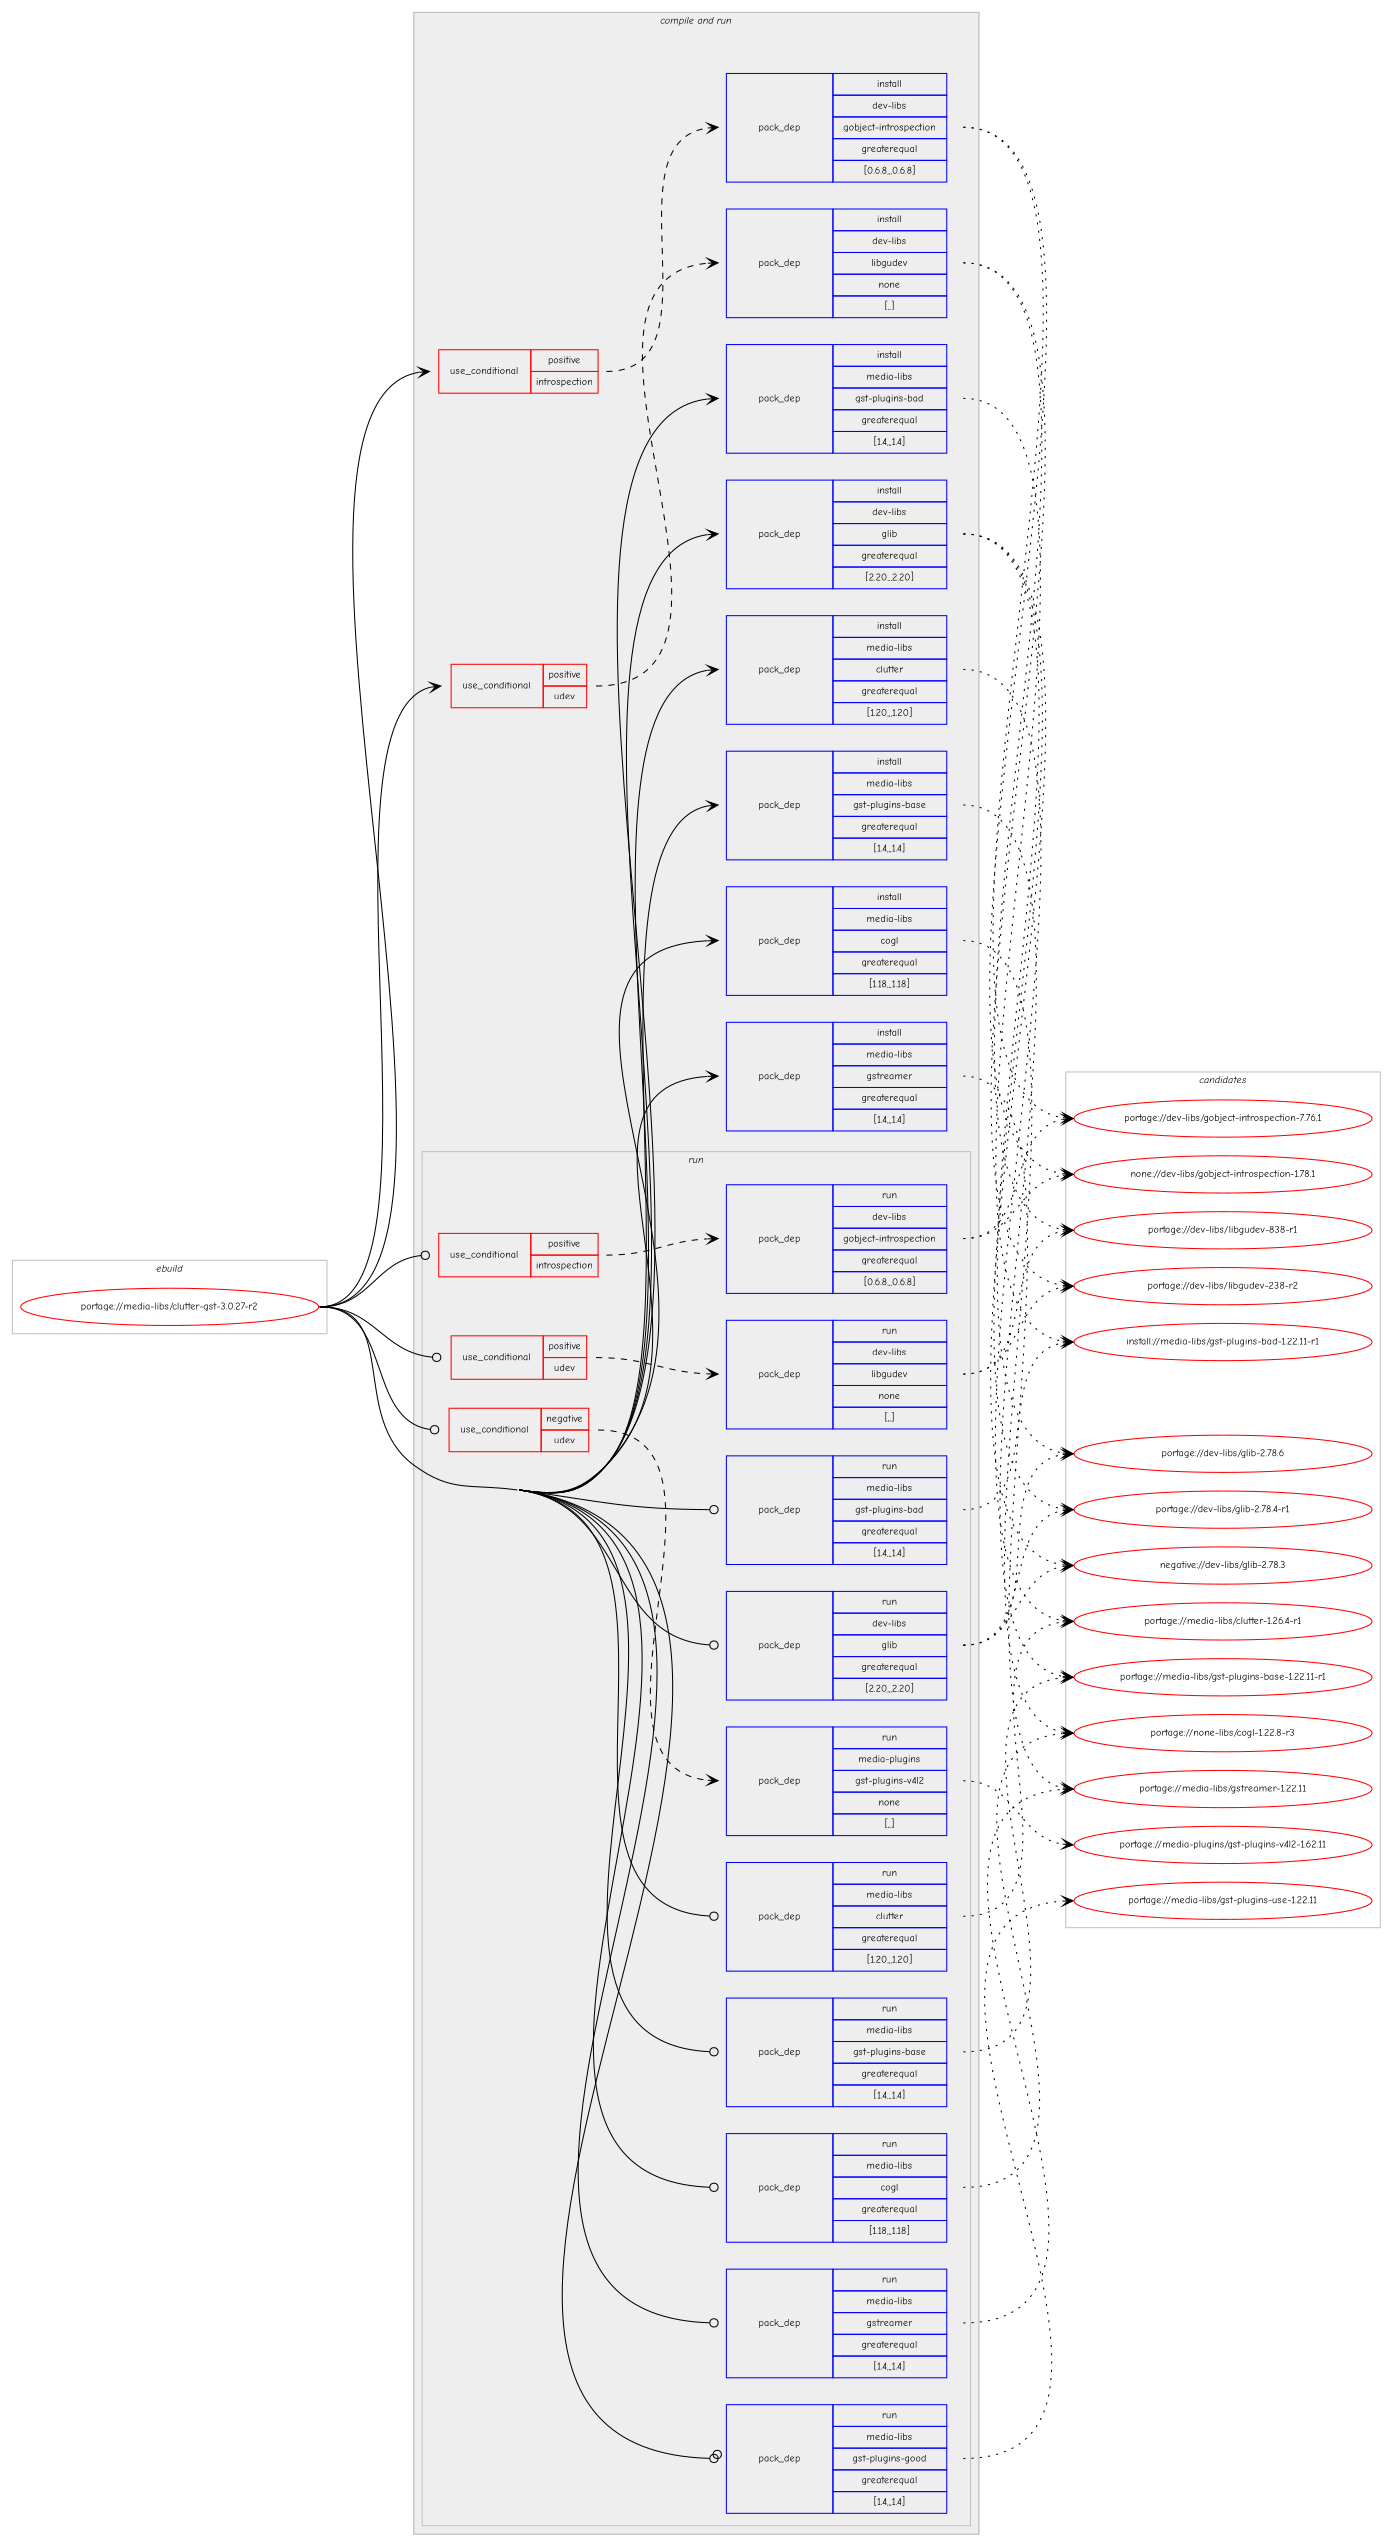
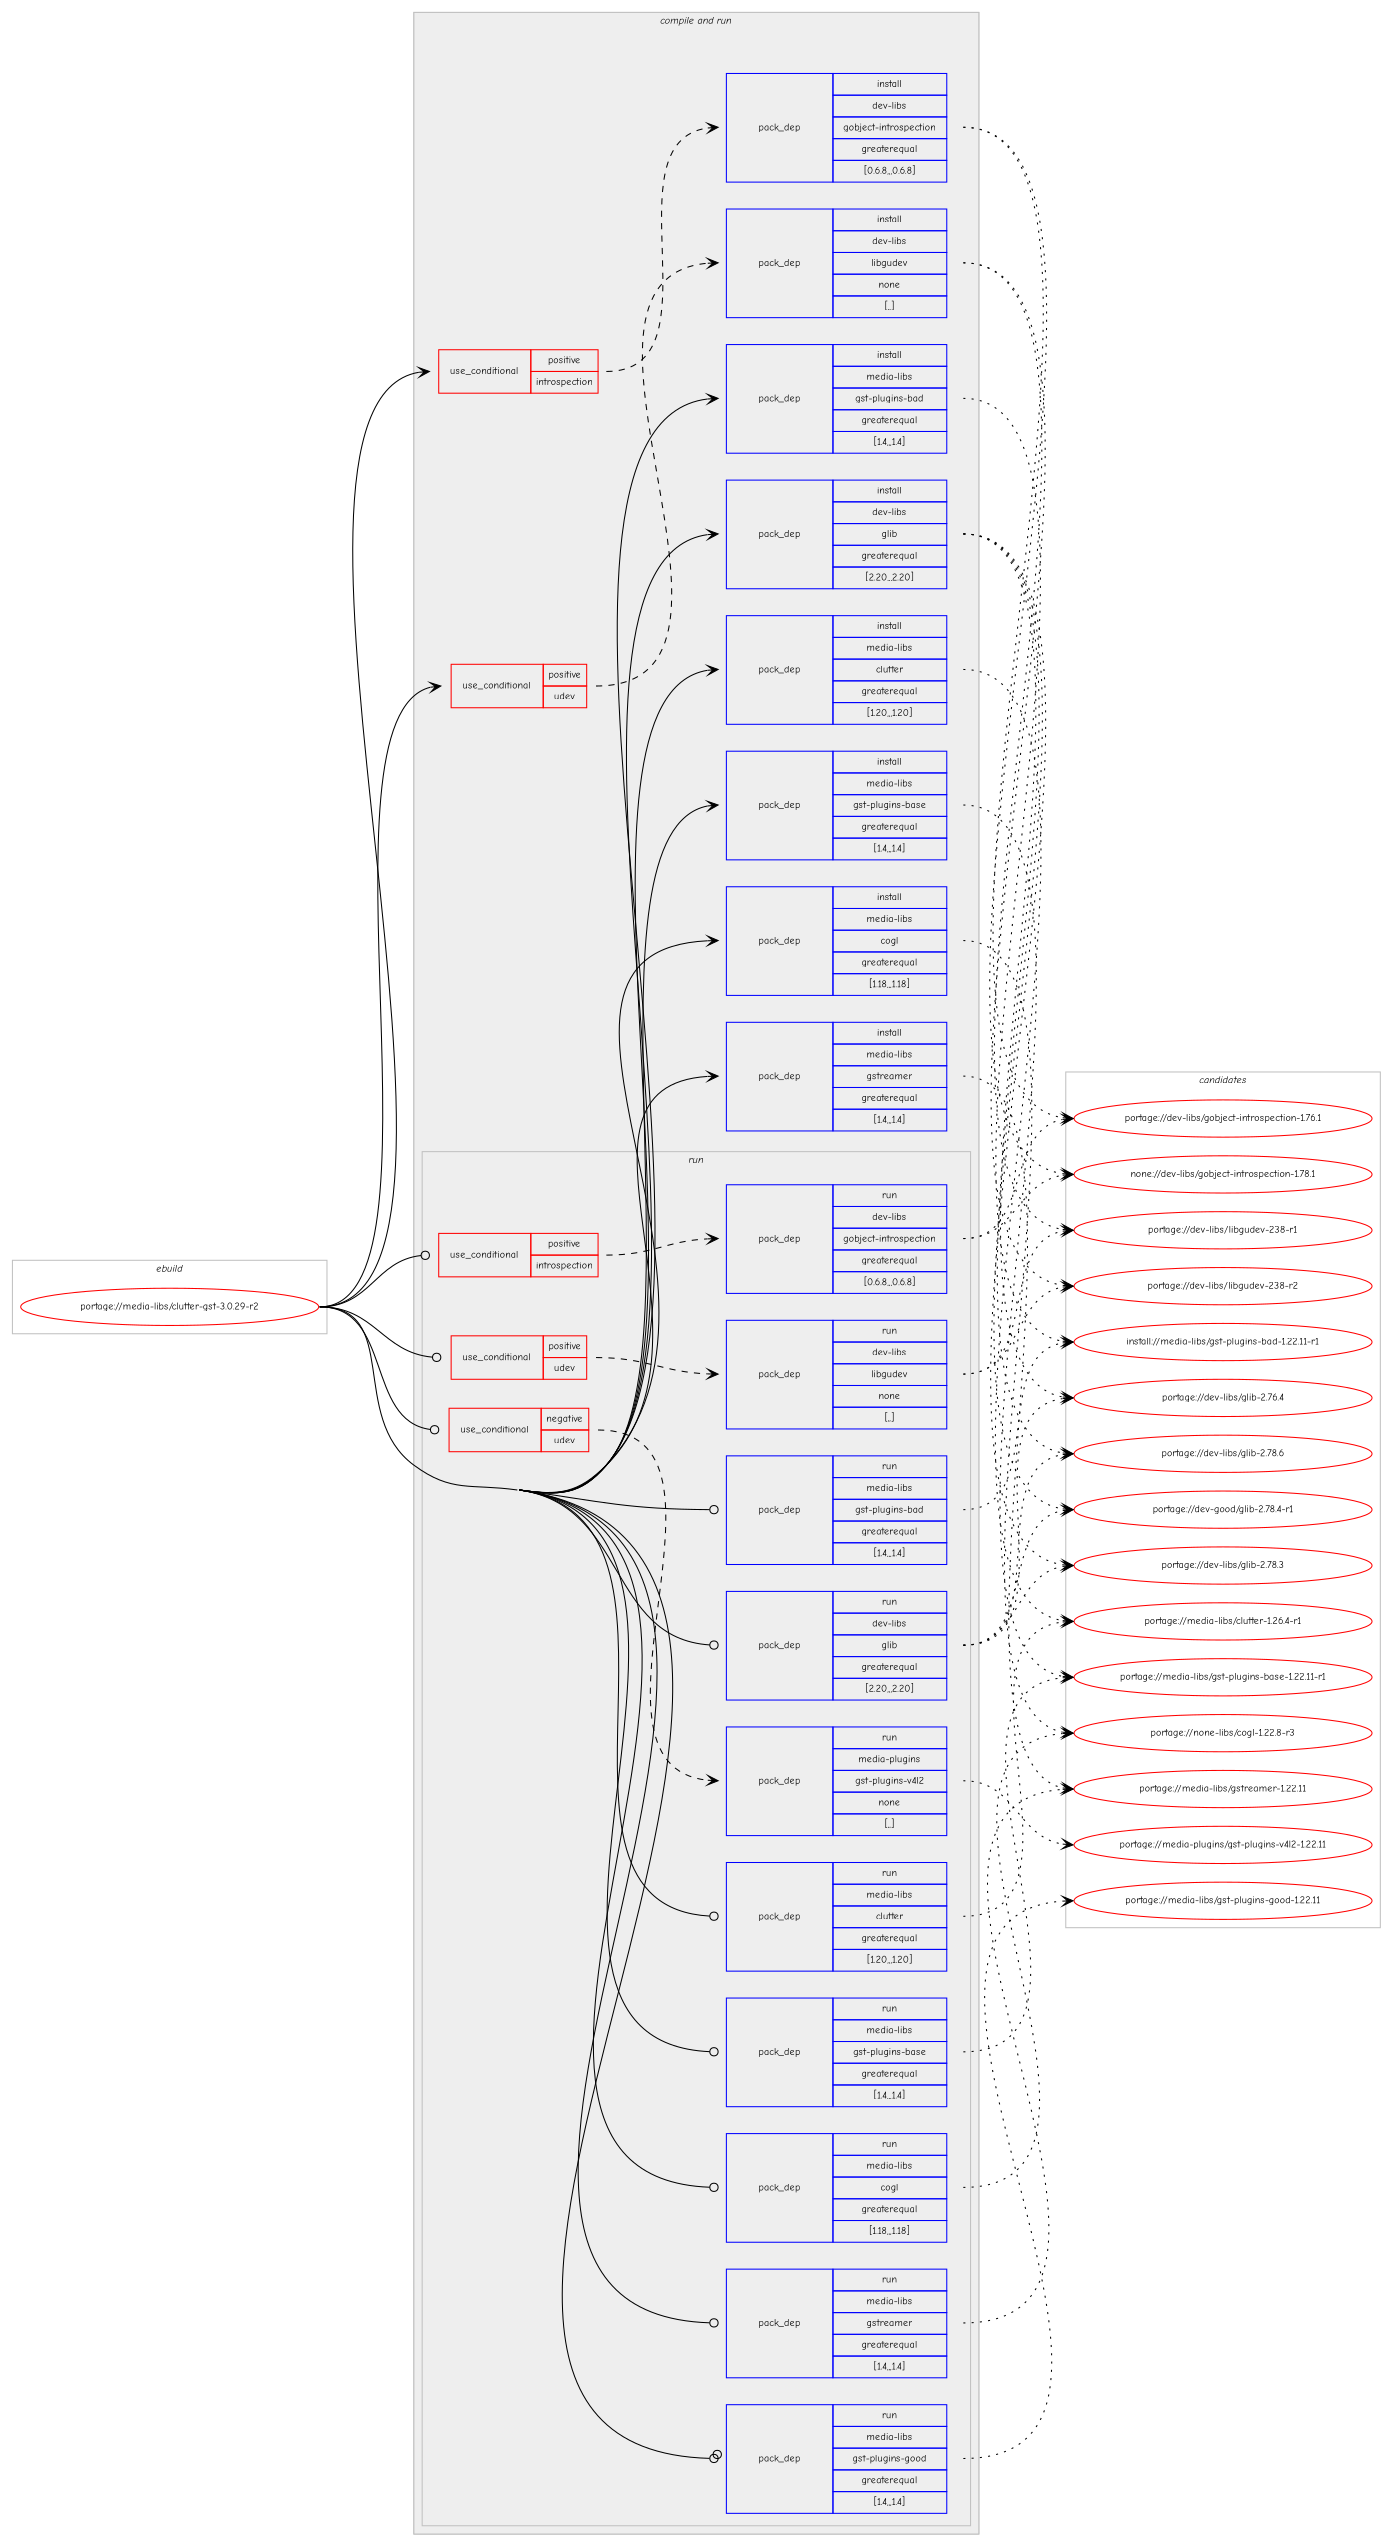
(1223, 1119) -> (1223, 1119)
(1223, 1230) -> (1223, 1230)
(170, 1307) -> (170, 1307)
none -> (1223, 1398)
(1223, 1510) -> (1223, 1510)
(1223, 1566) -> (1223, 1566)
(1223, 1845) -> (1223, 1845)
(1223, 1901) -> (1223, 1901)
